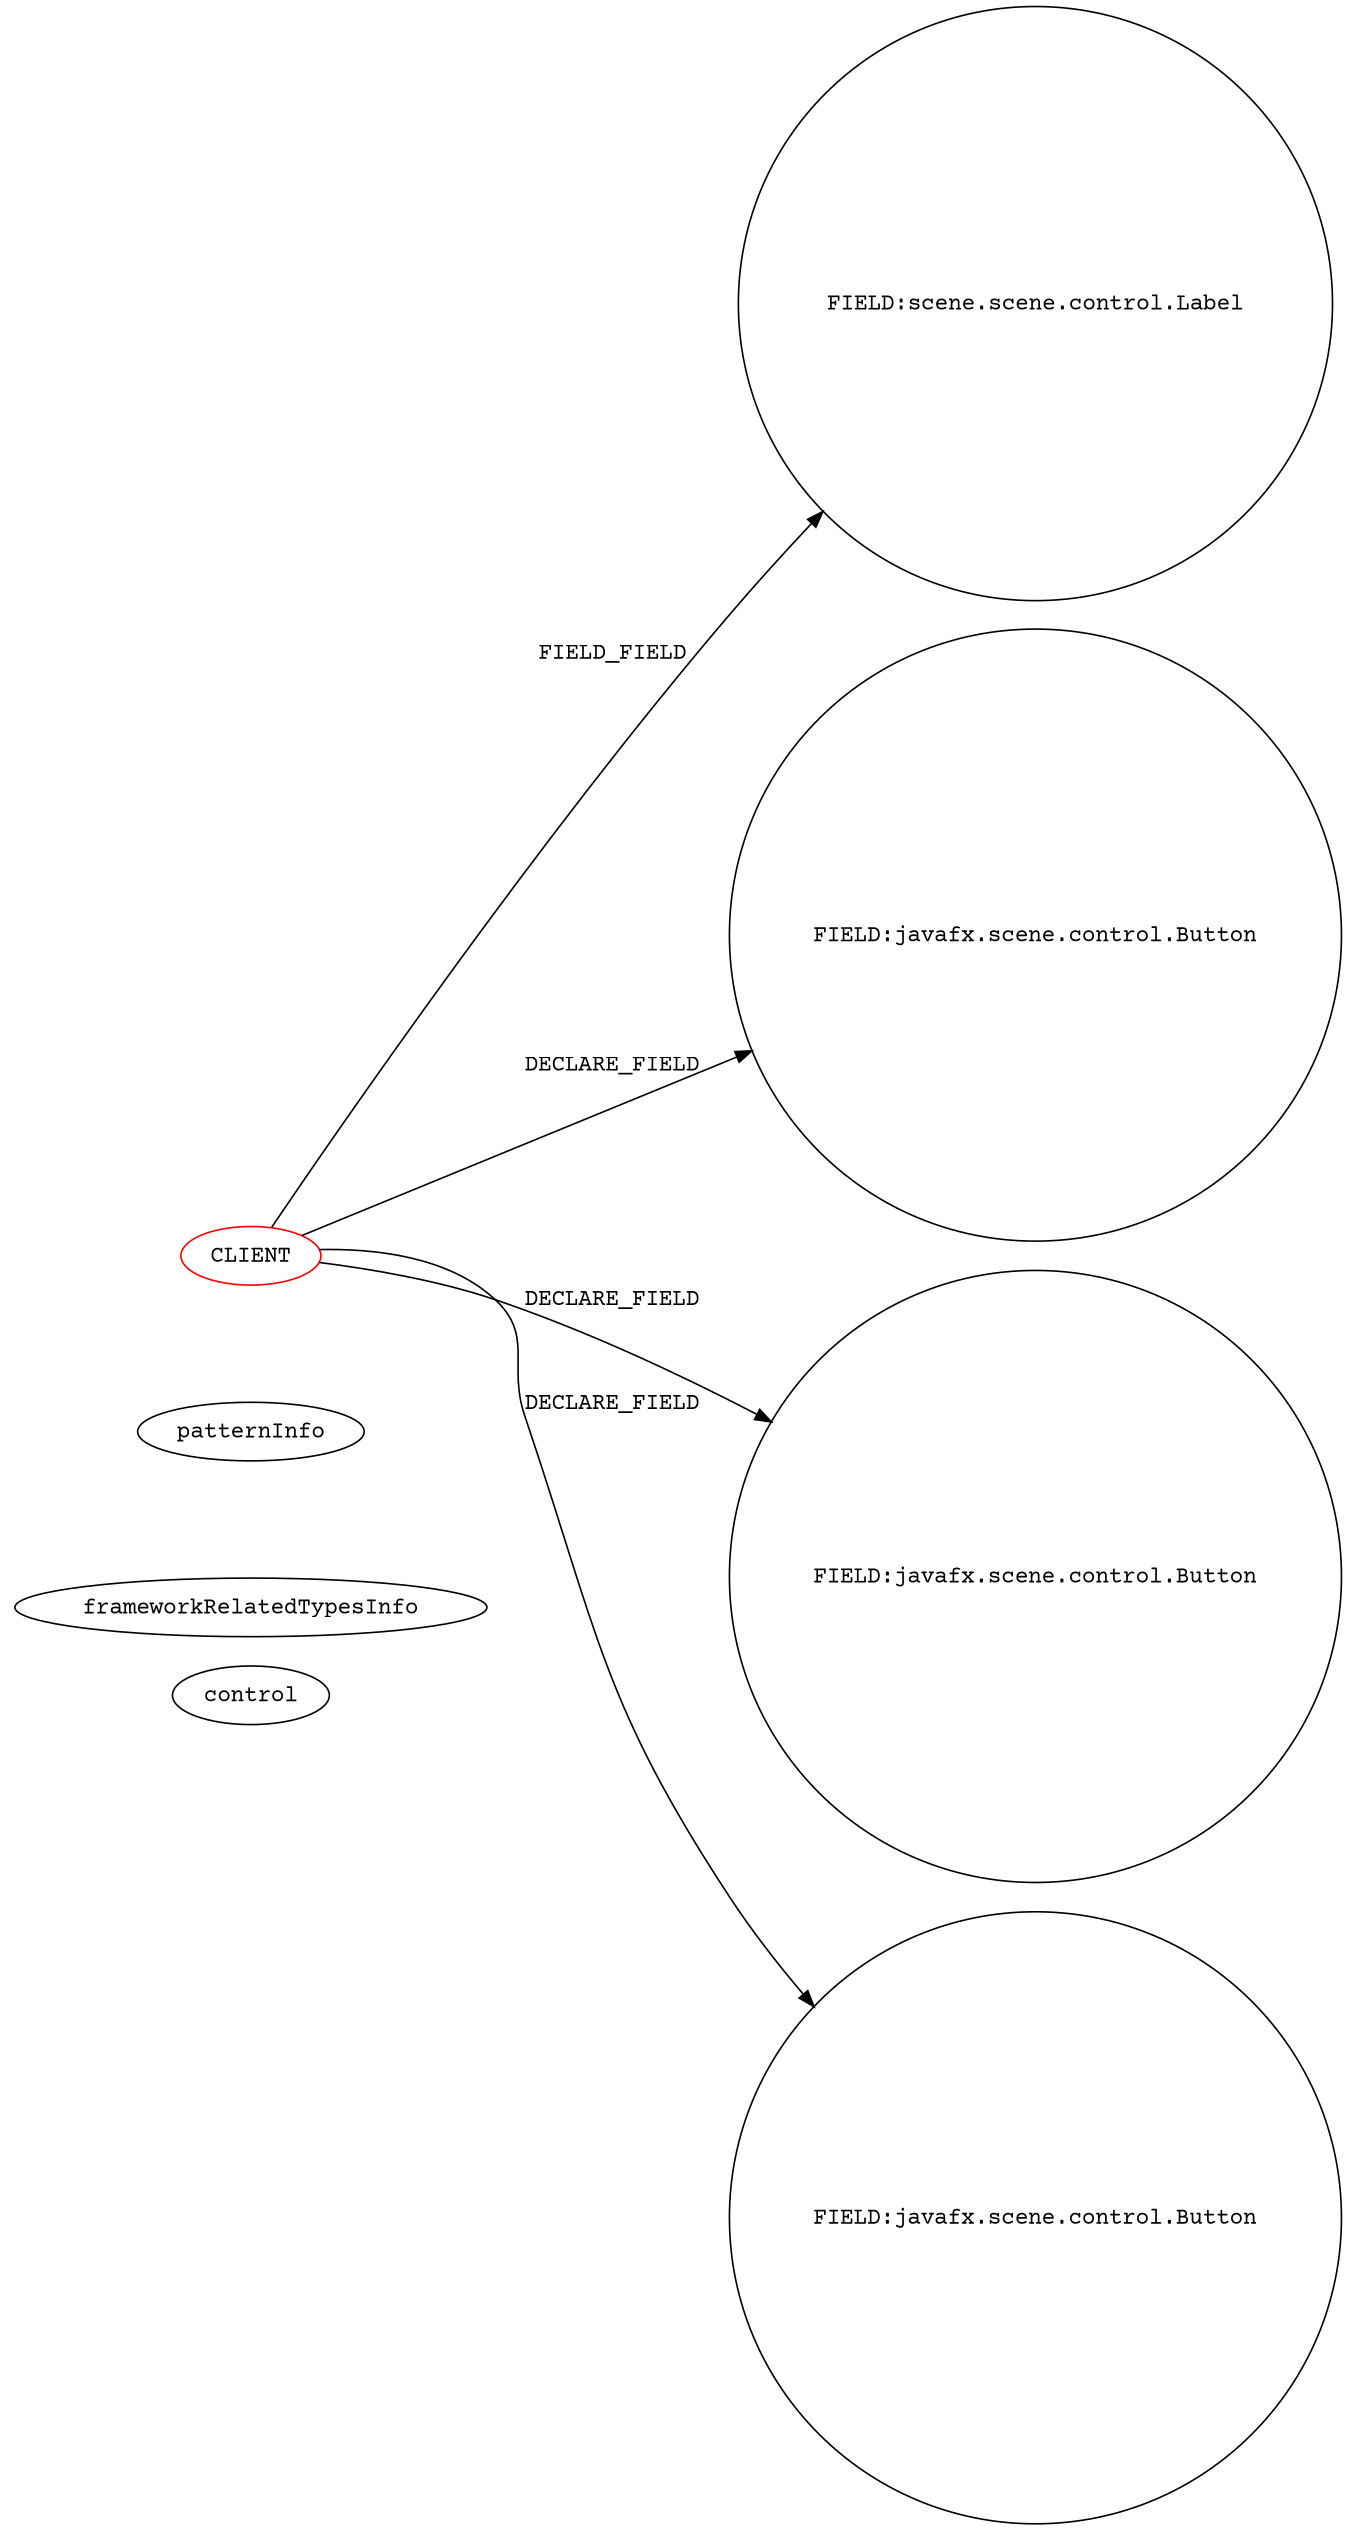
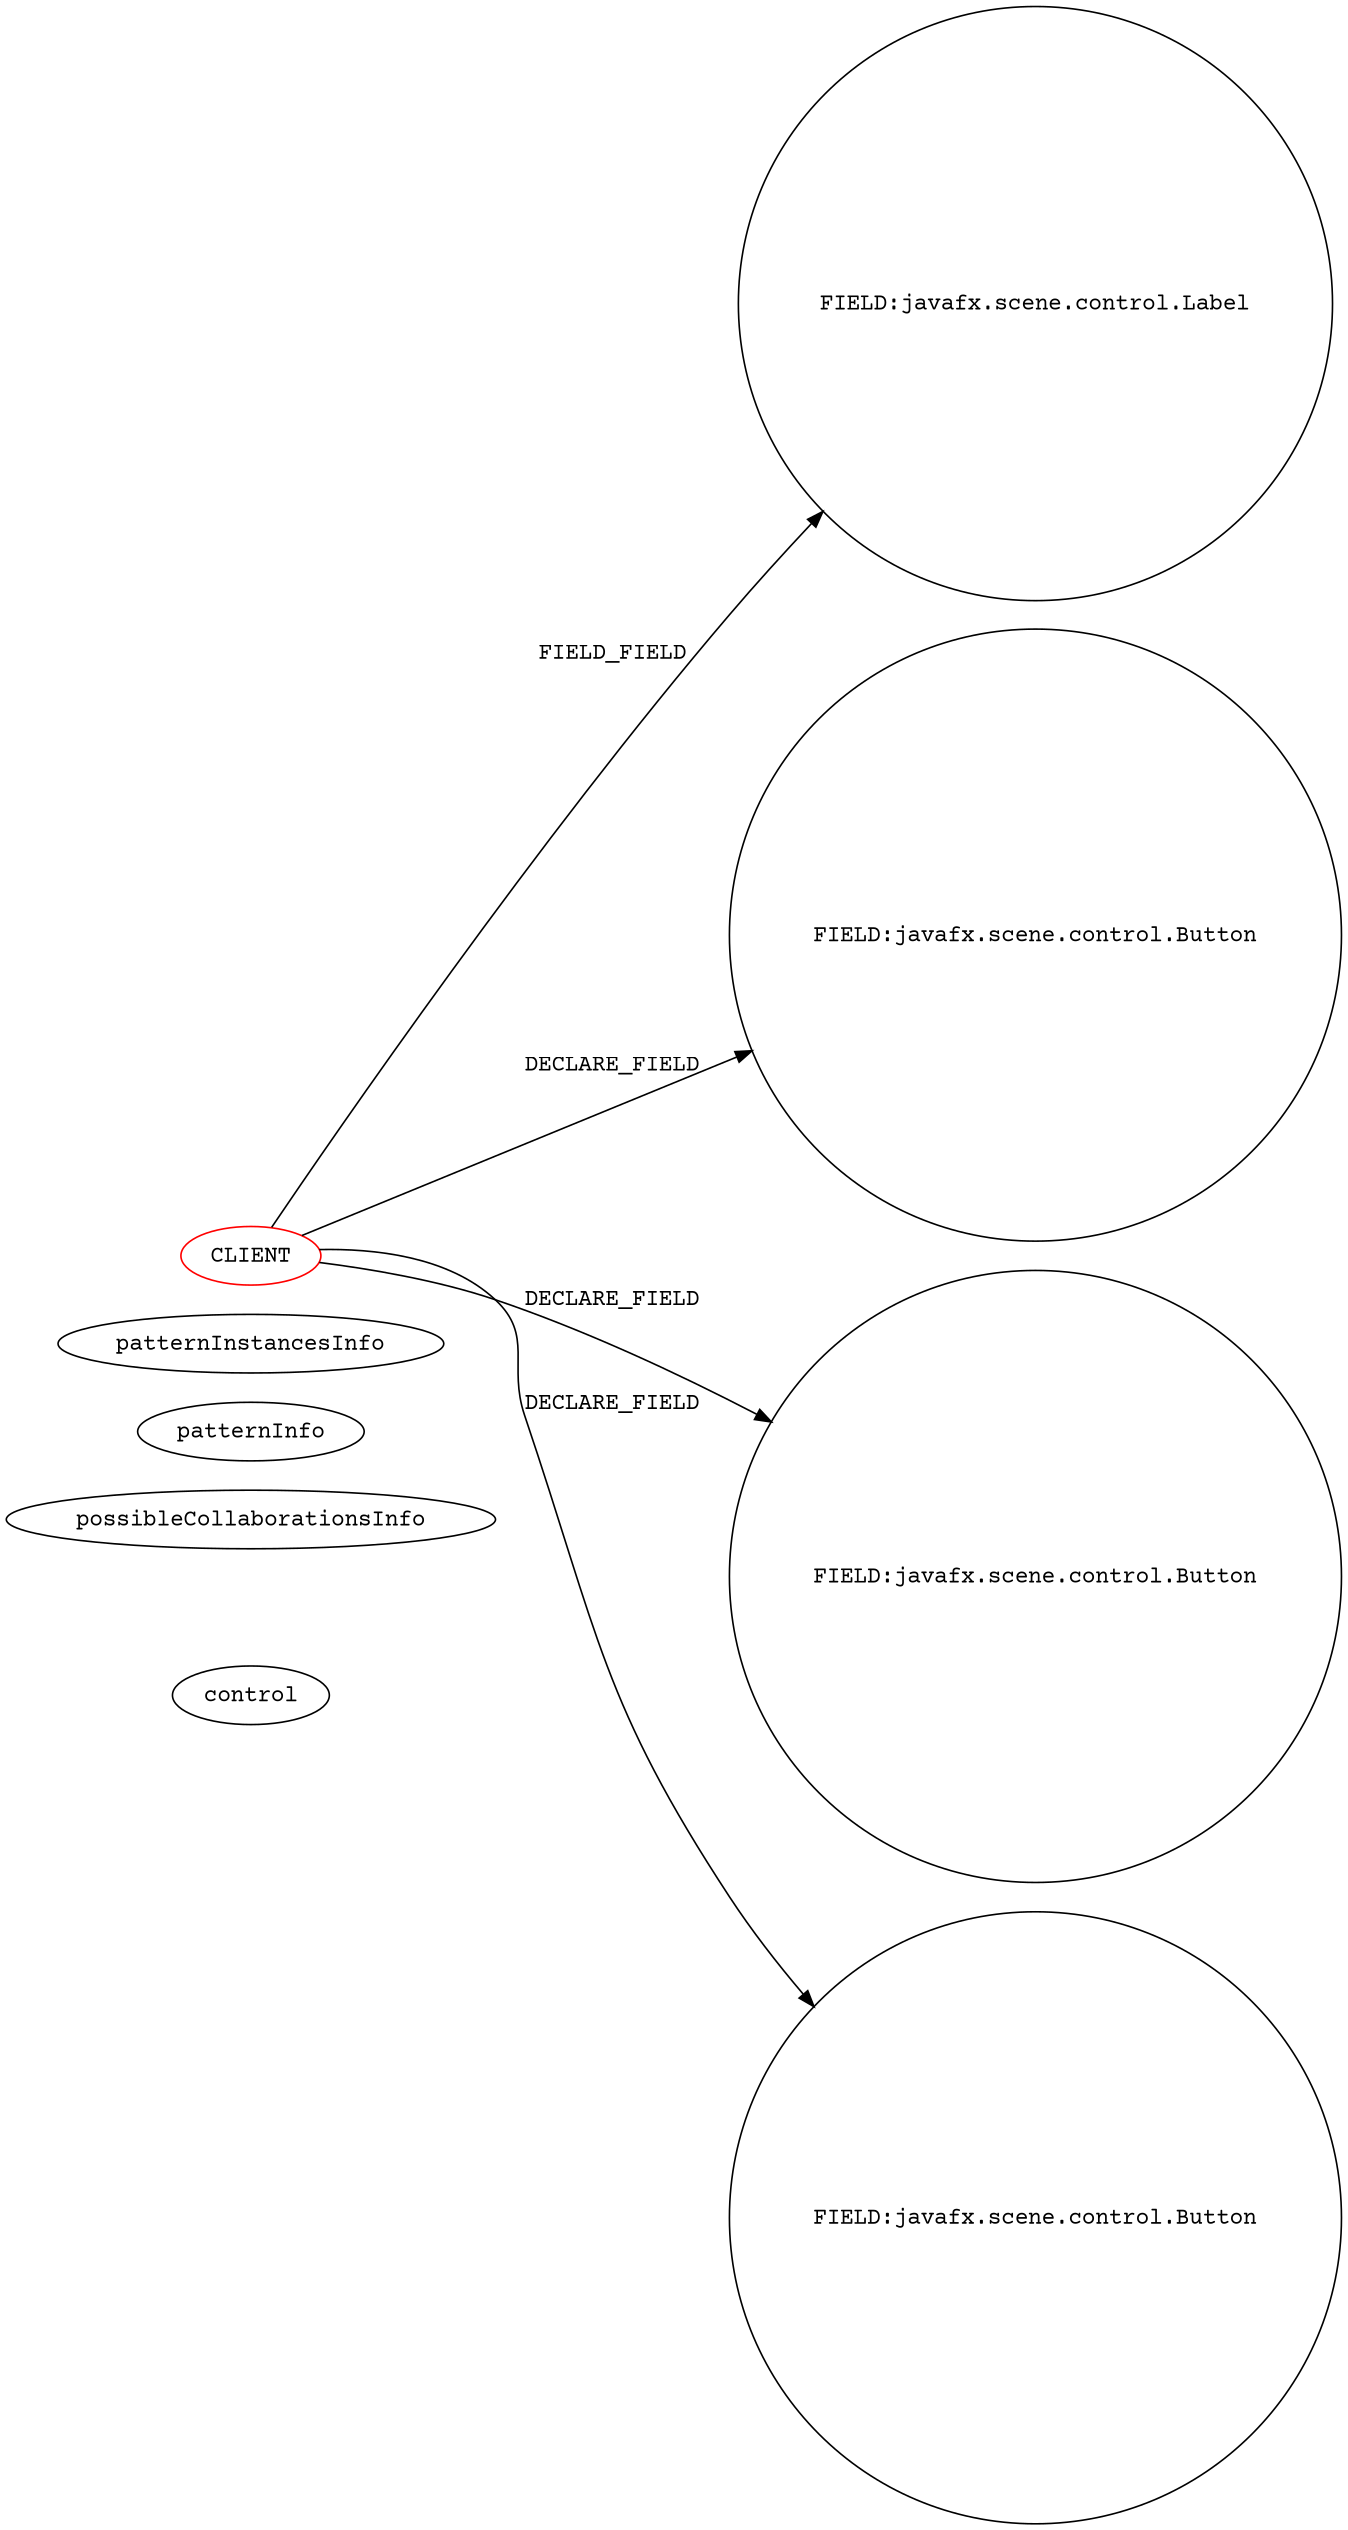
(1035, 304) -> (1035, 304)
none -> (251, 1344)
none -> (251, 1520)
(251, 1607) -> none
